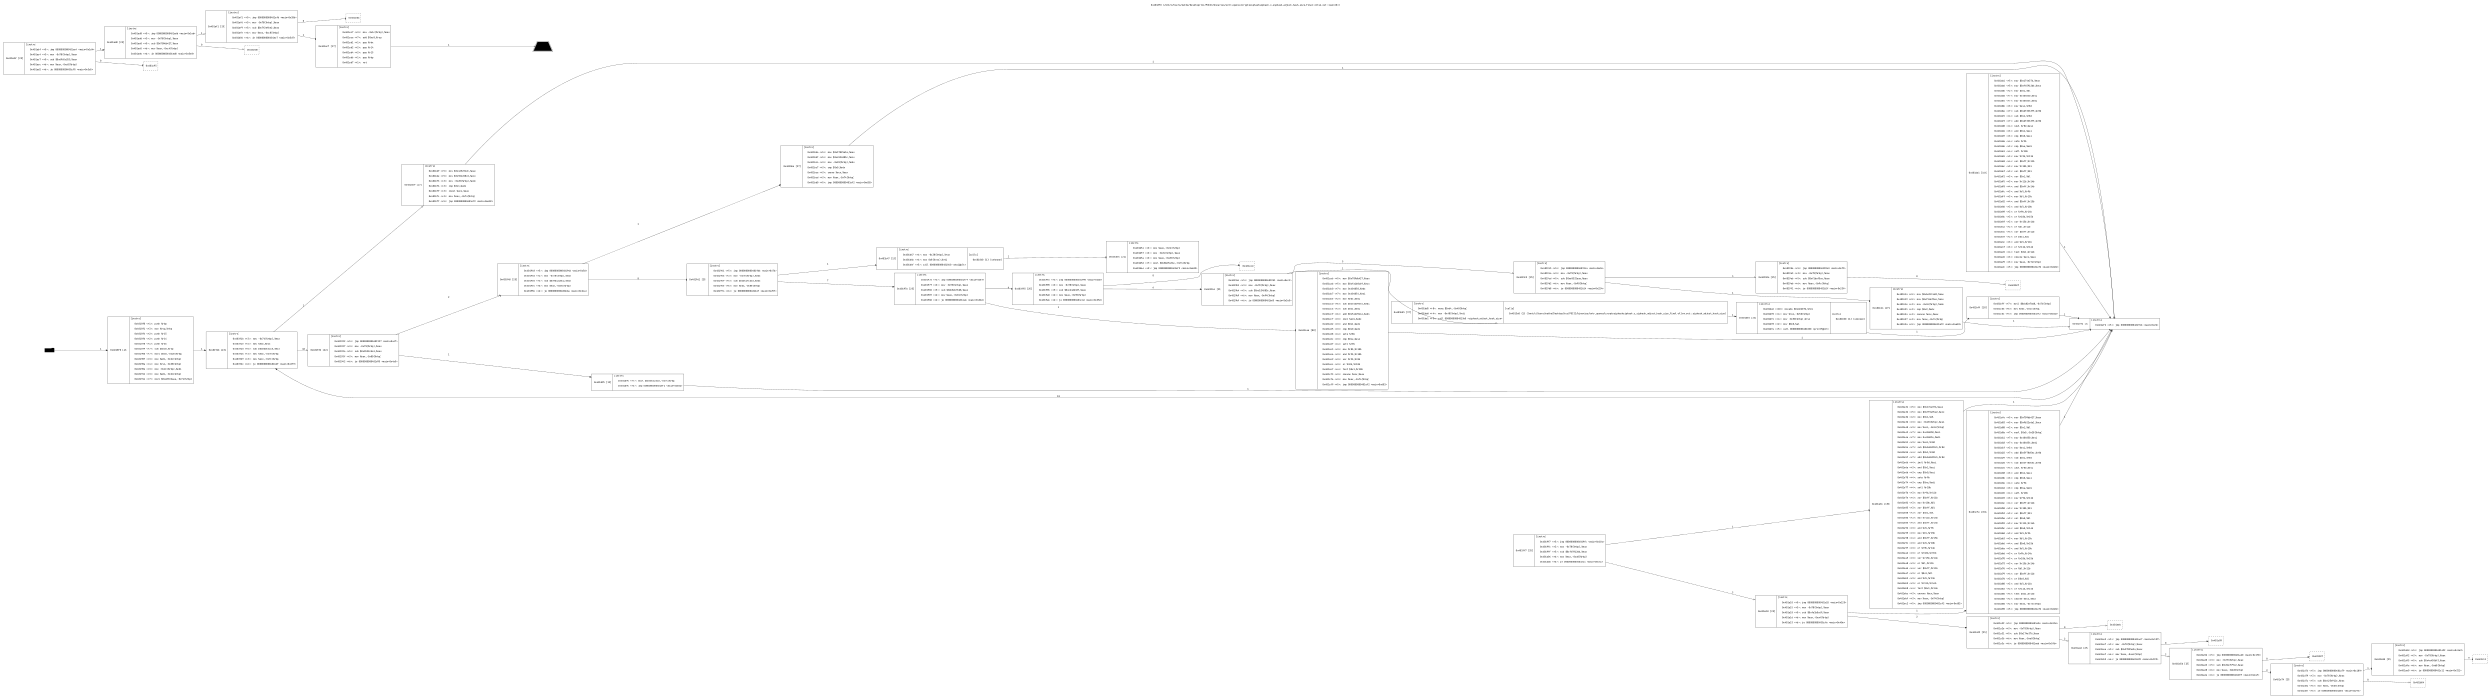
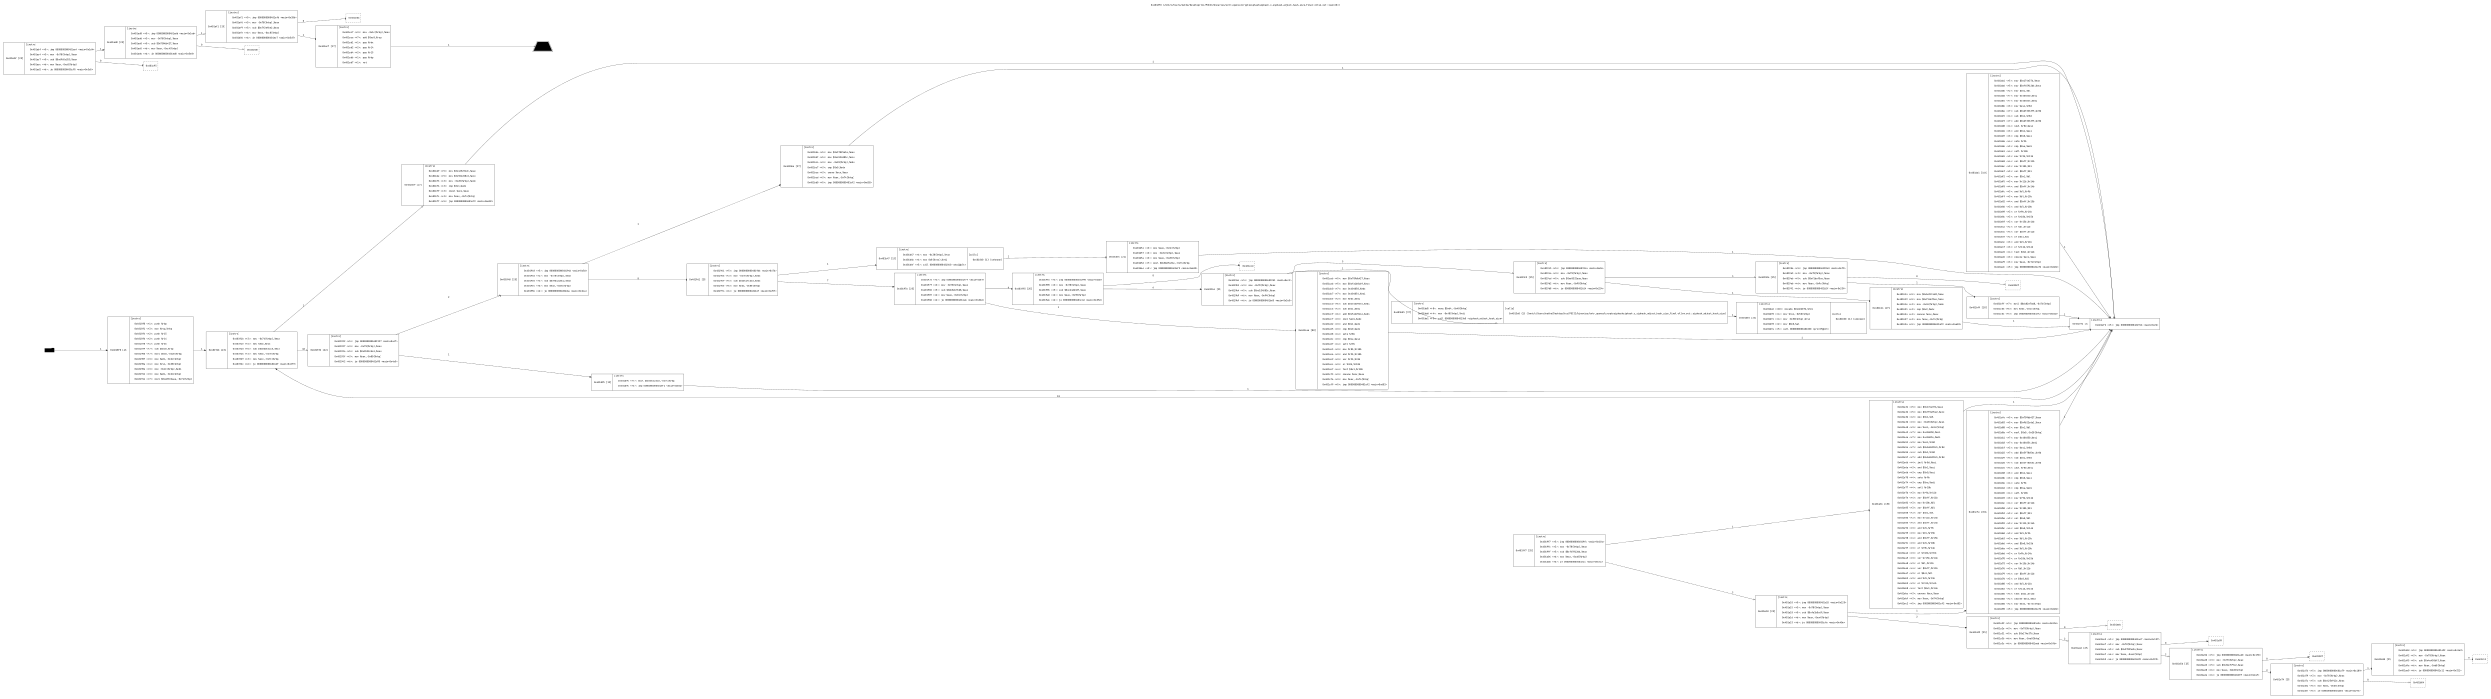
none -> (1661, 251)
(1923, 336) -> (1913, 285)
